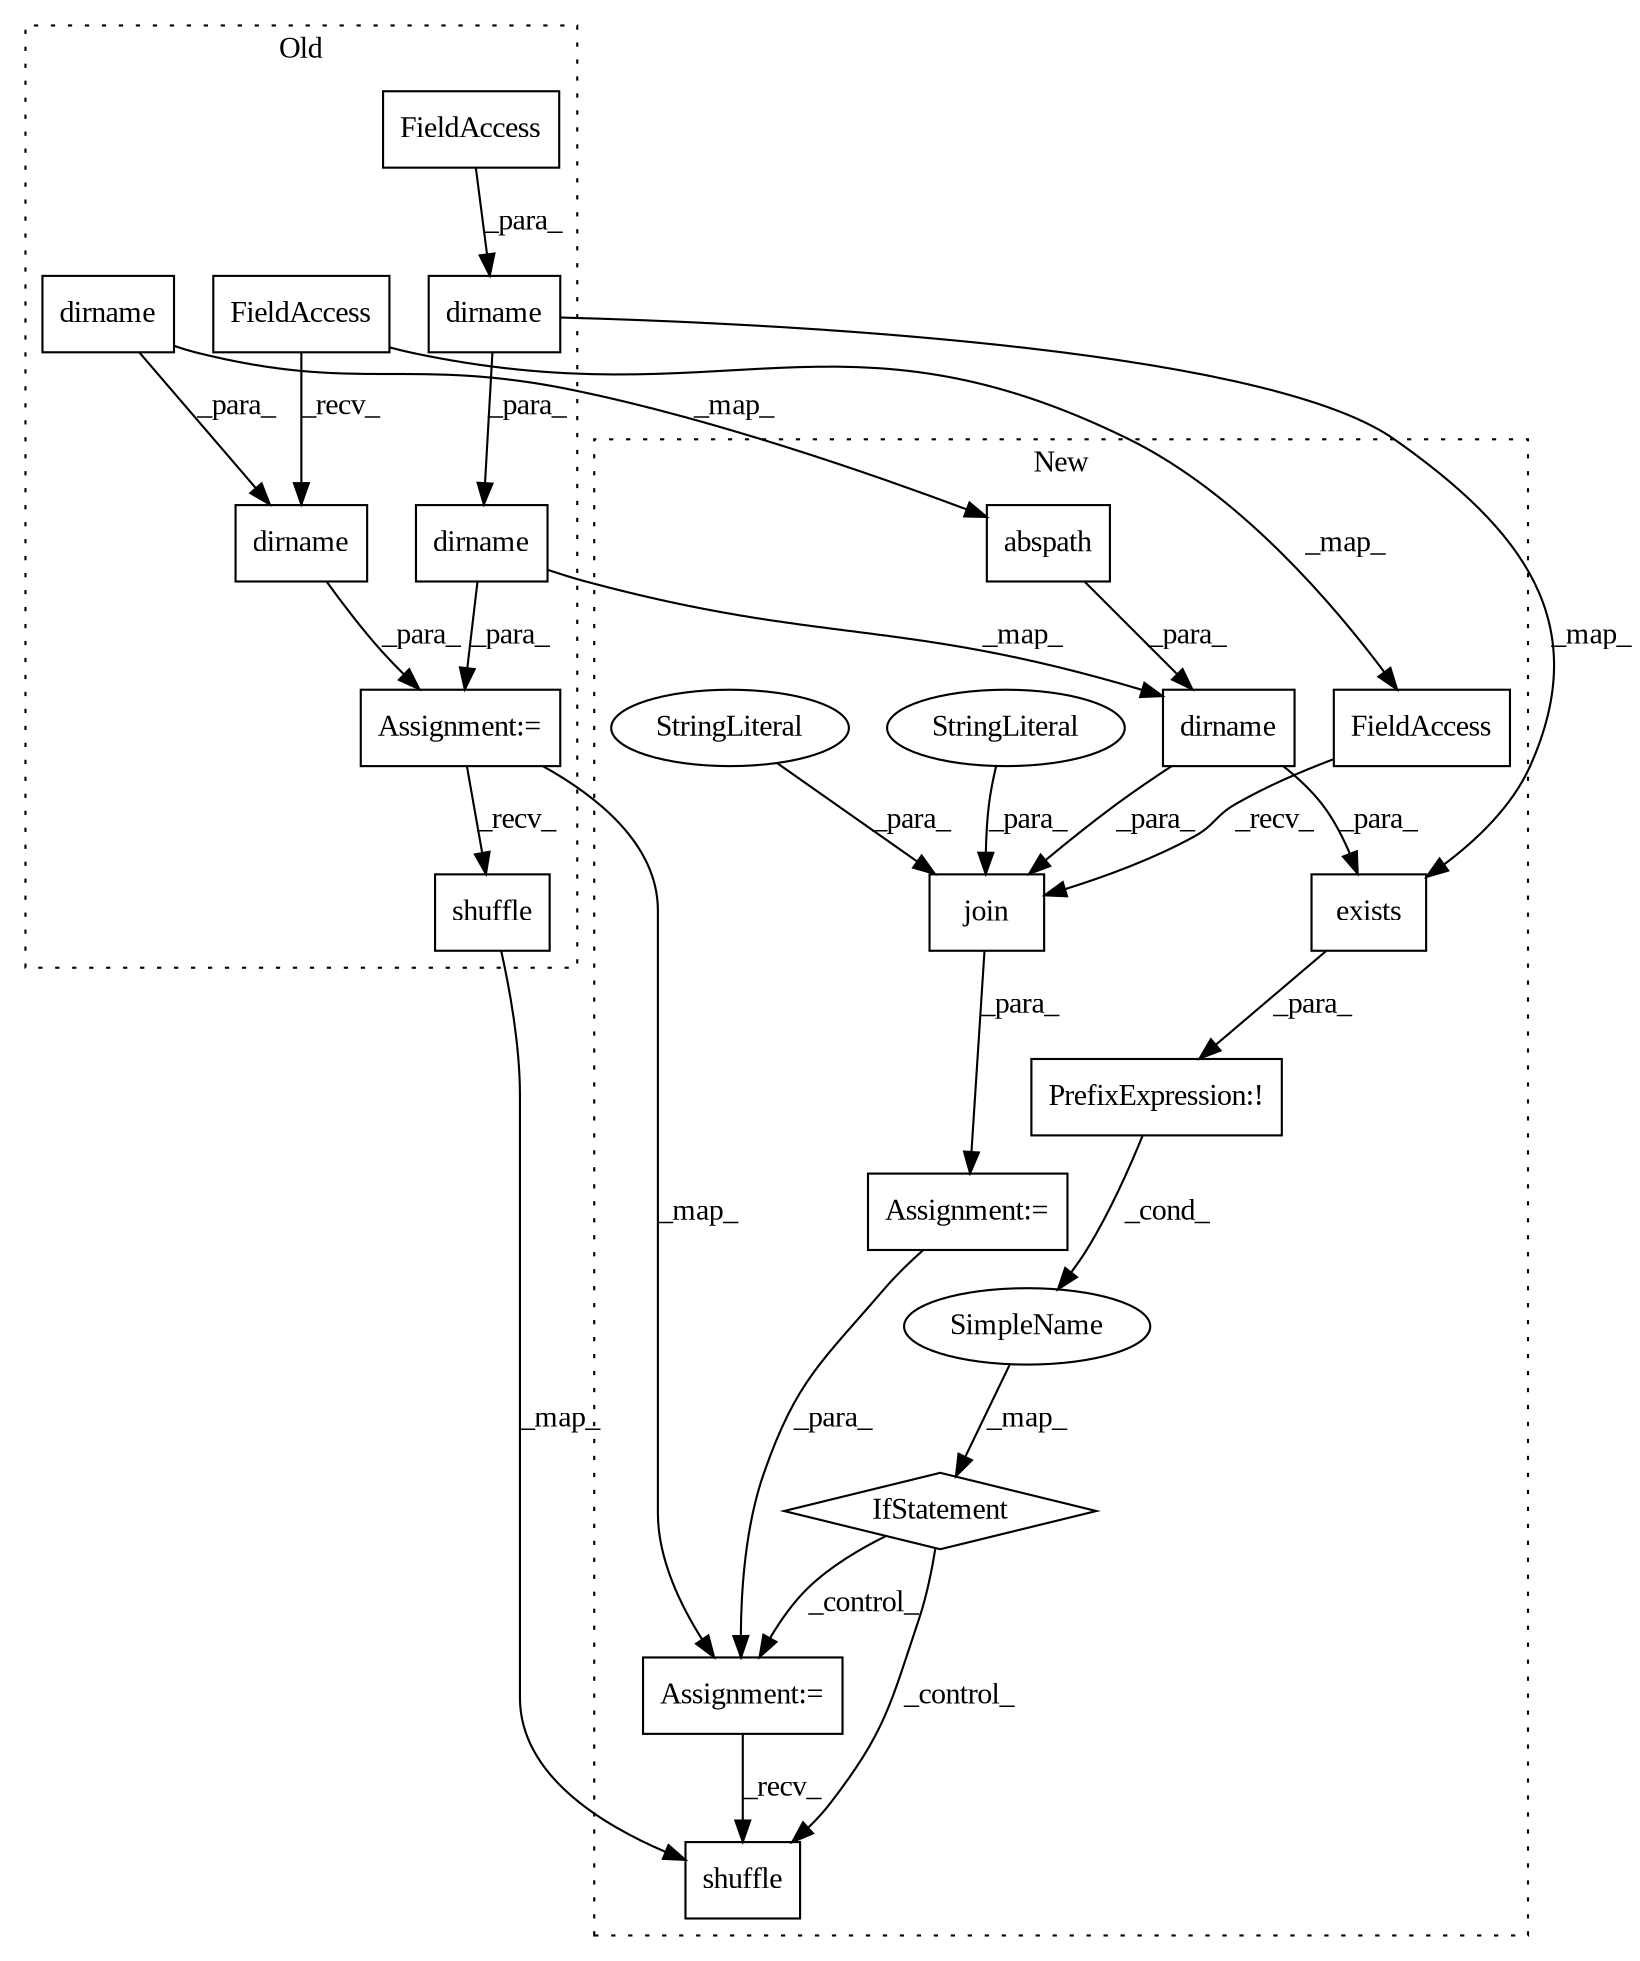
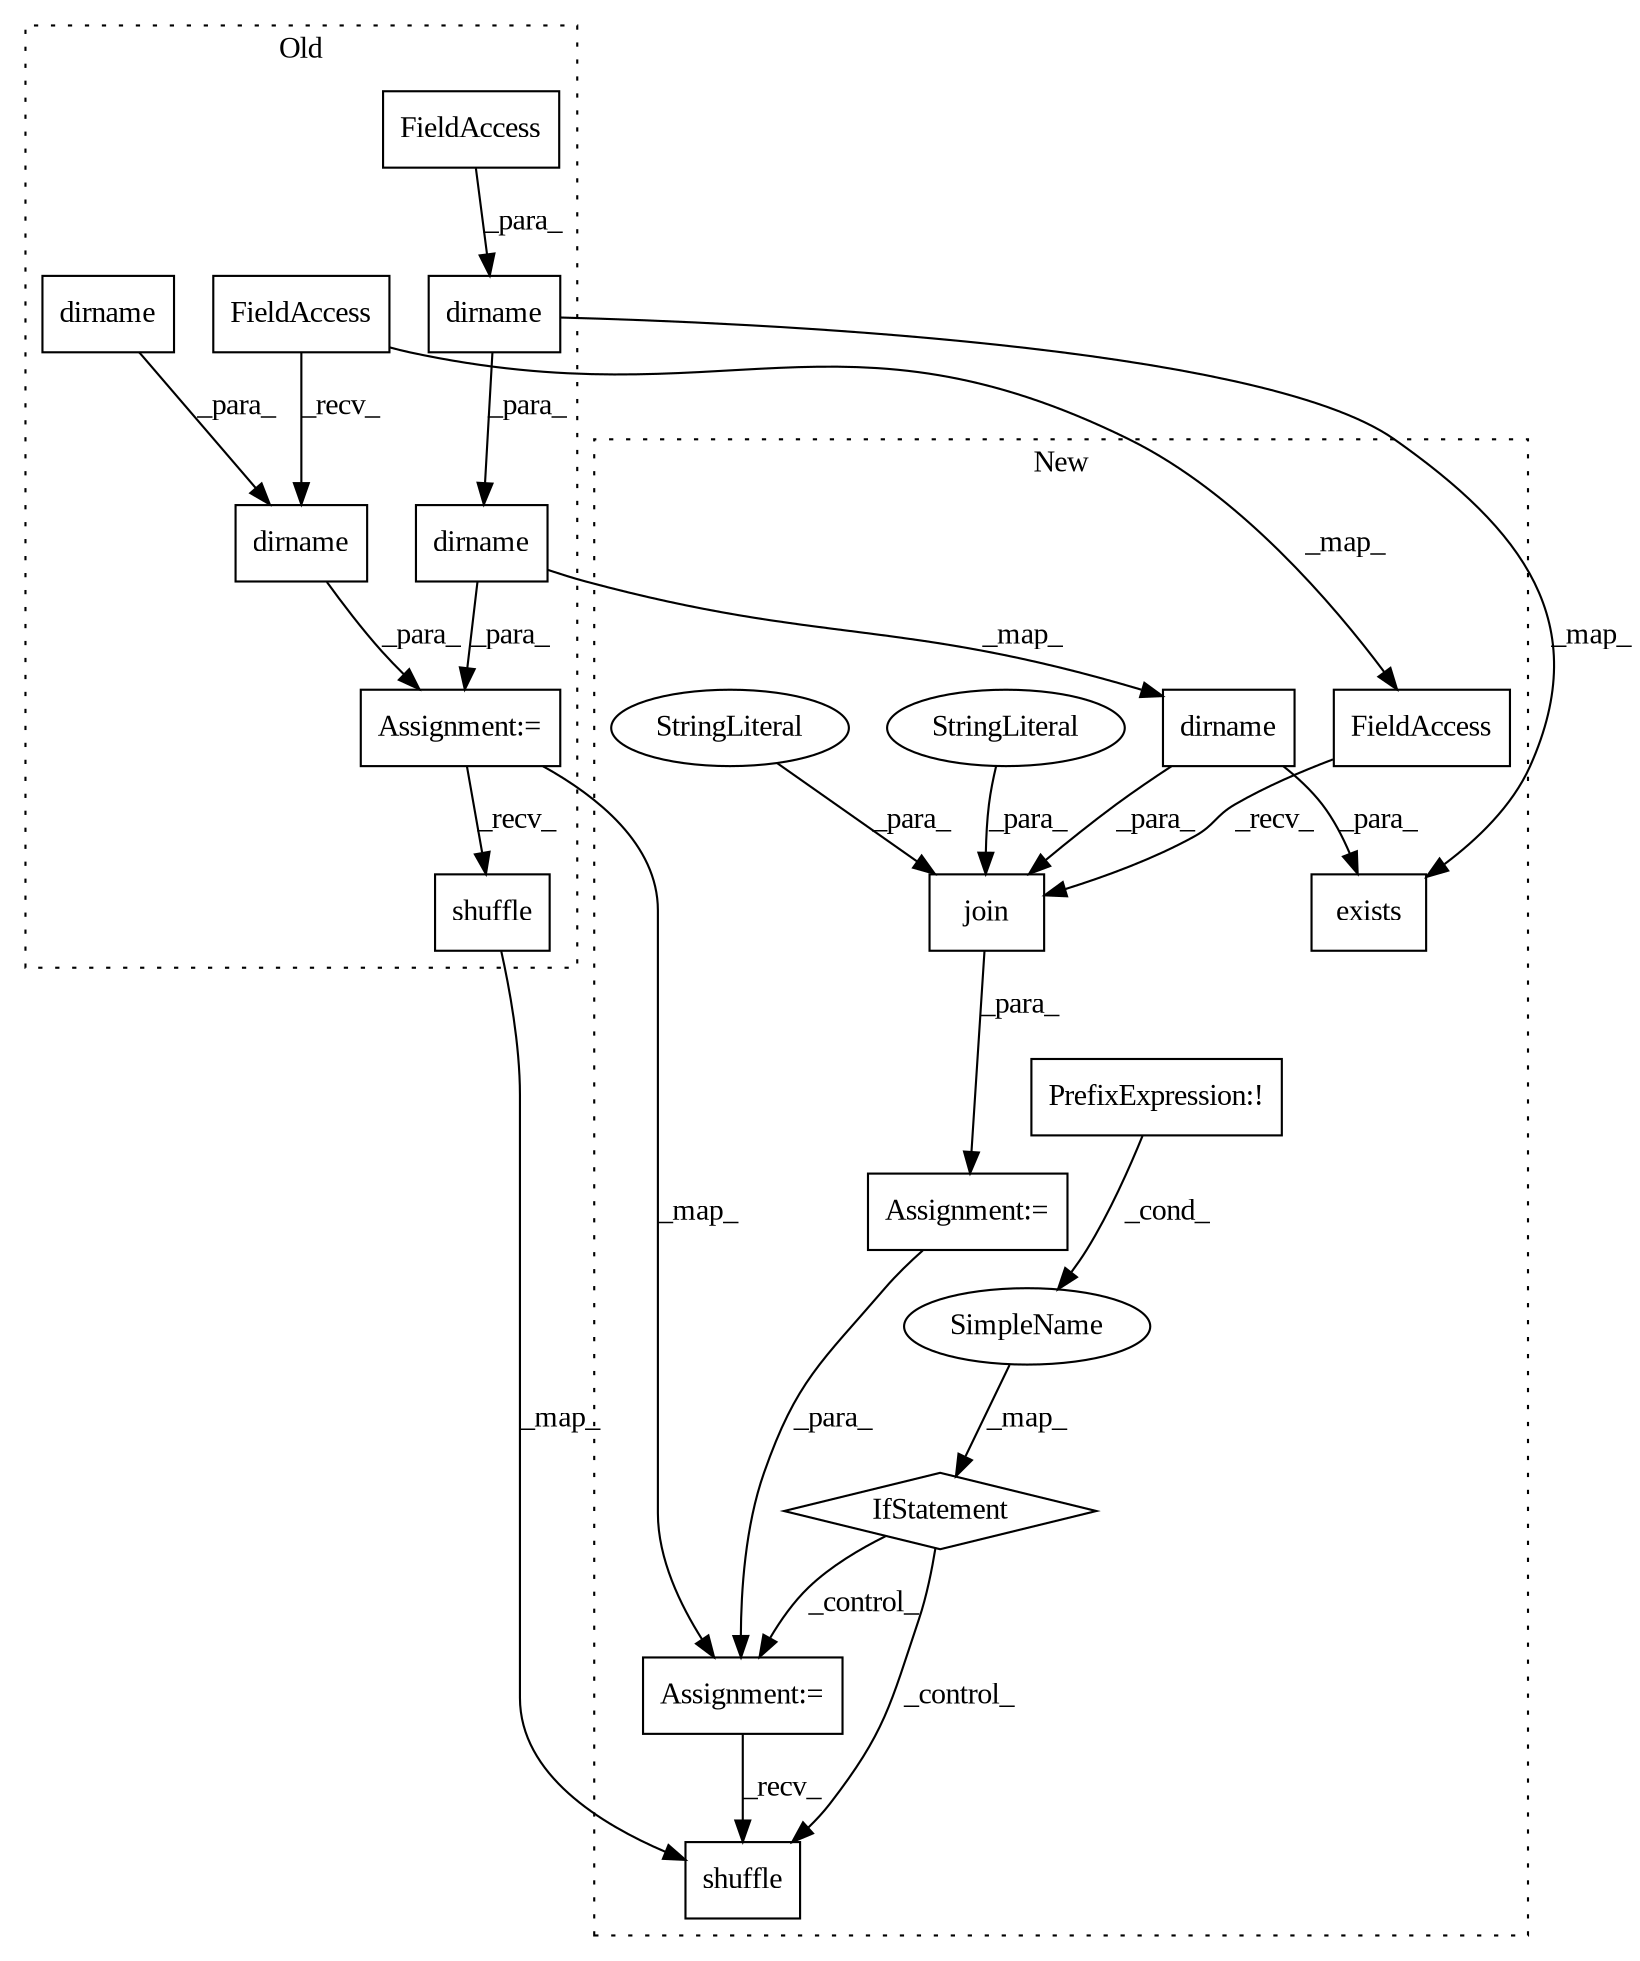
(1048, 543) -> none
(1271, 998) -> none
